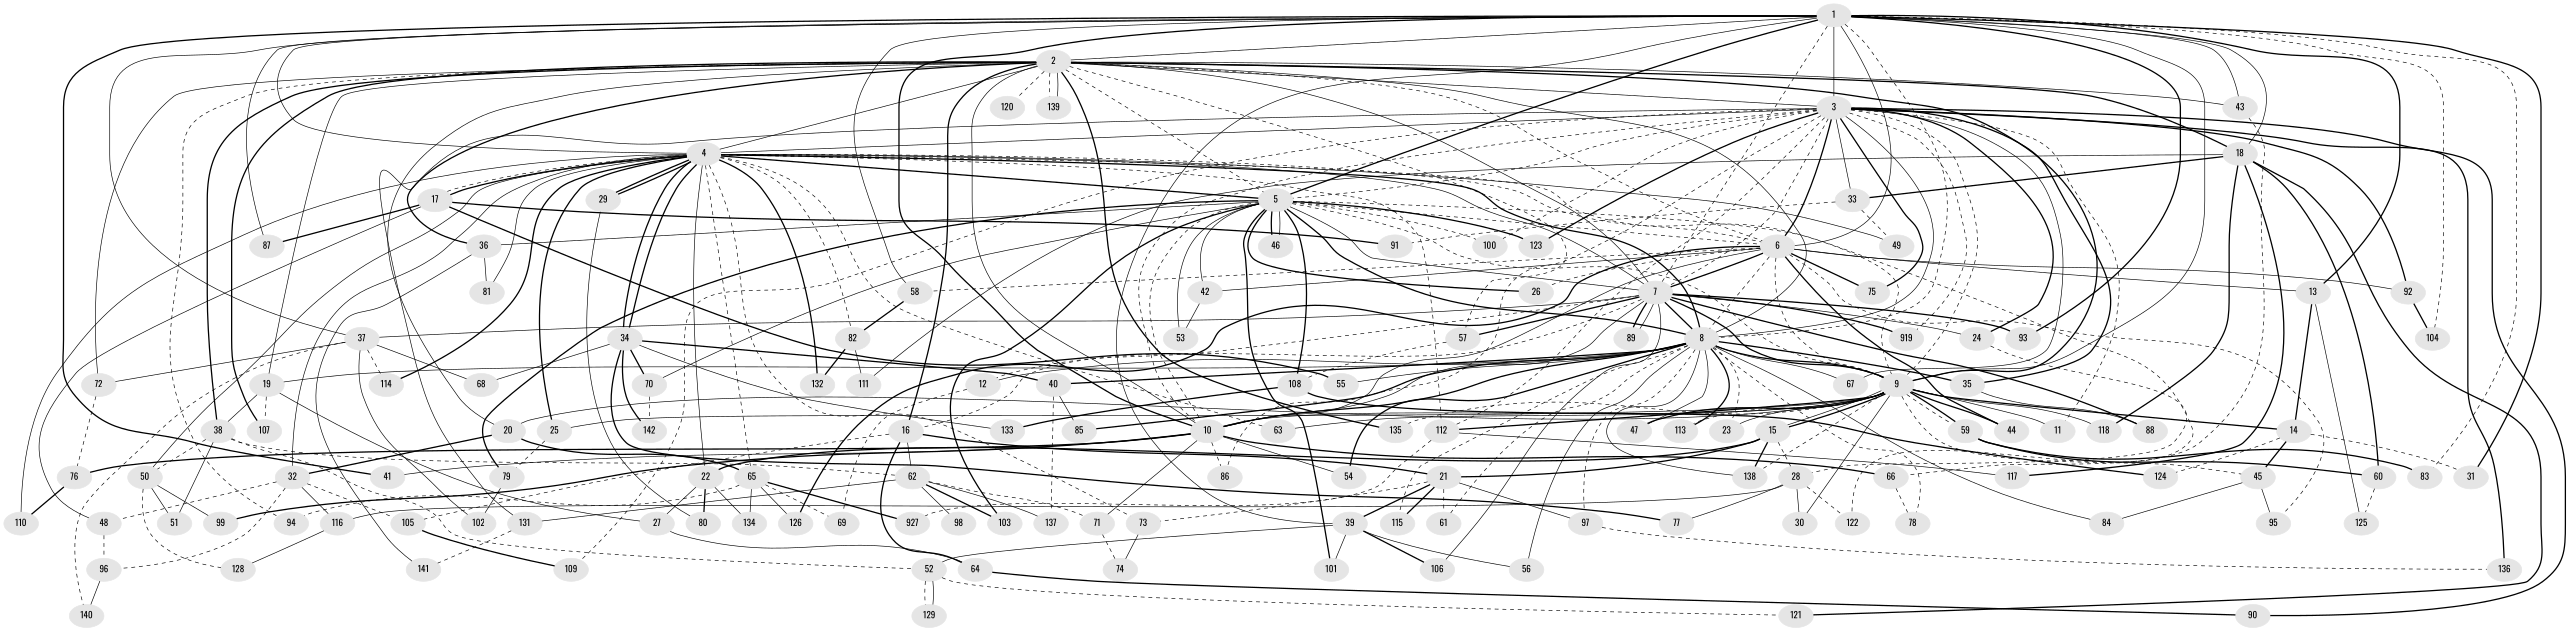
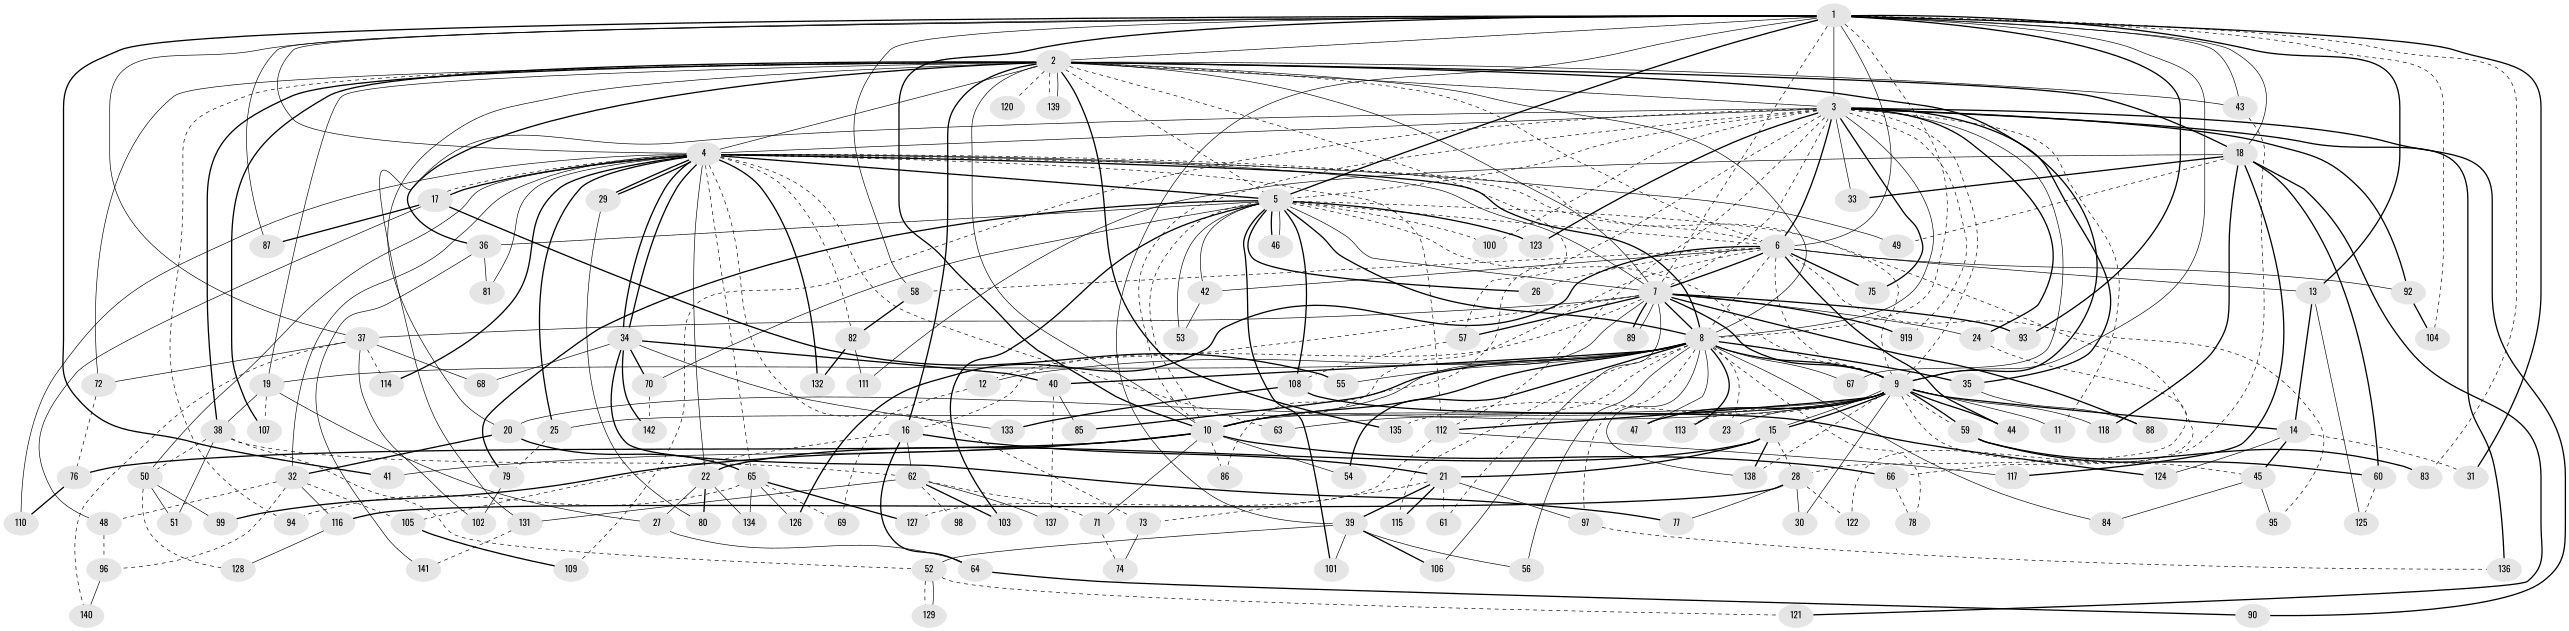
(1875, 223) -> (2061, 202)
(1395, 246) -> none
(1519, 336) -> (1519, 336)
(2228, 456) -> (2228, 456)
(935, 500) -> (935, 500)
(925, 506) -> (925, 506)
(912, 524) -> (912, 524)
